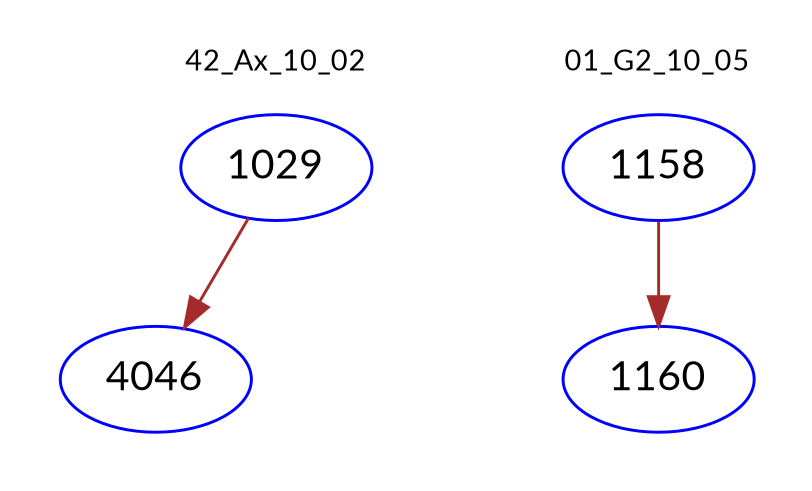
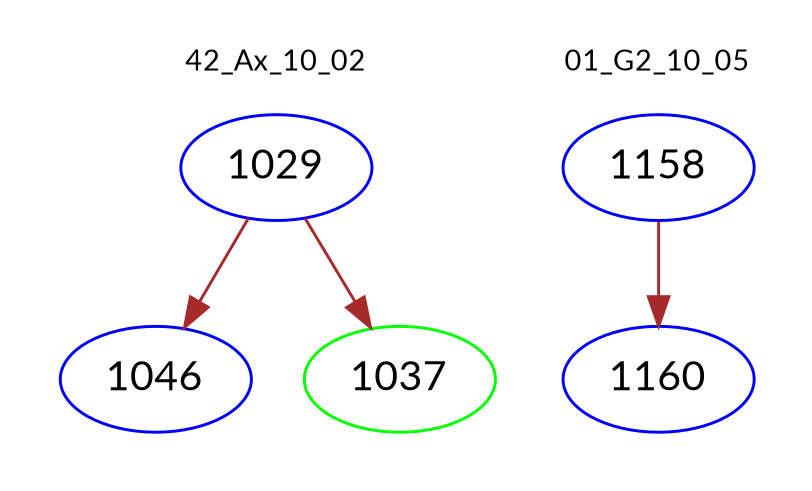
(156, 379) -> (156, 379)
none -> (400, 379)
